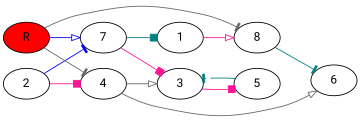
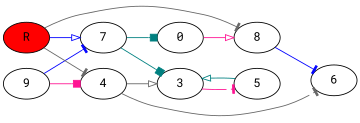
(180, 38) -> (180, 38)
(138, 58) -> (138, 58)
(294, 58) -> (294, 58)
(223, 78) -> (223, 78)
(26, 84) -> (26, 84)
(214, 89) -> (214, 89)
(215, 116) -> (215, 116)
